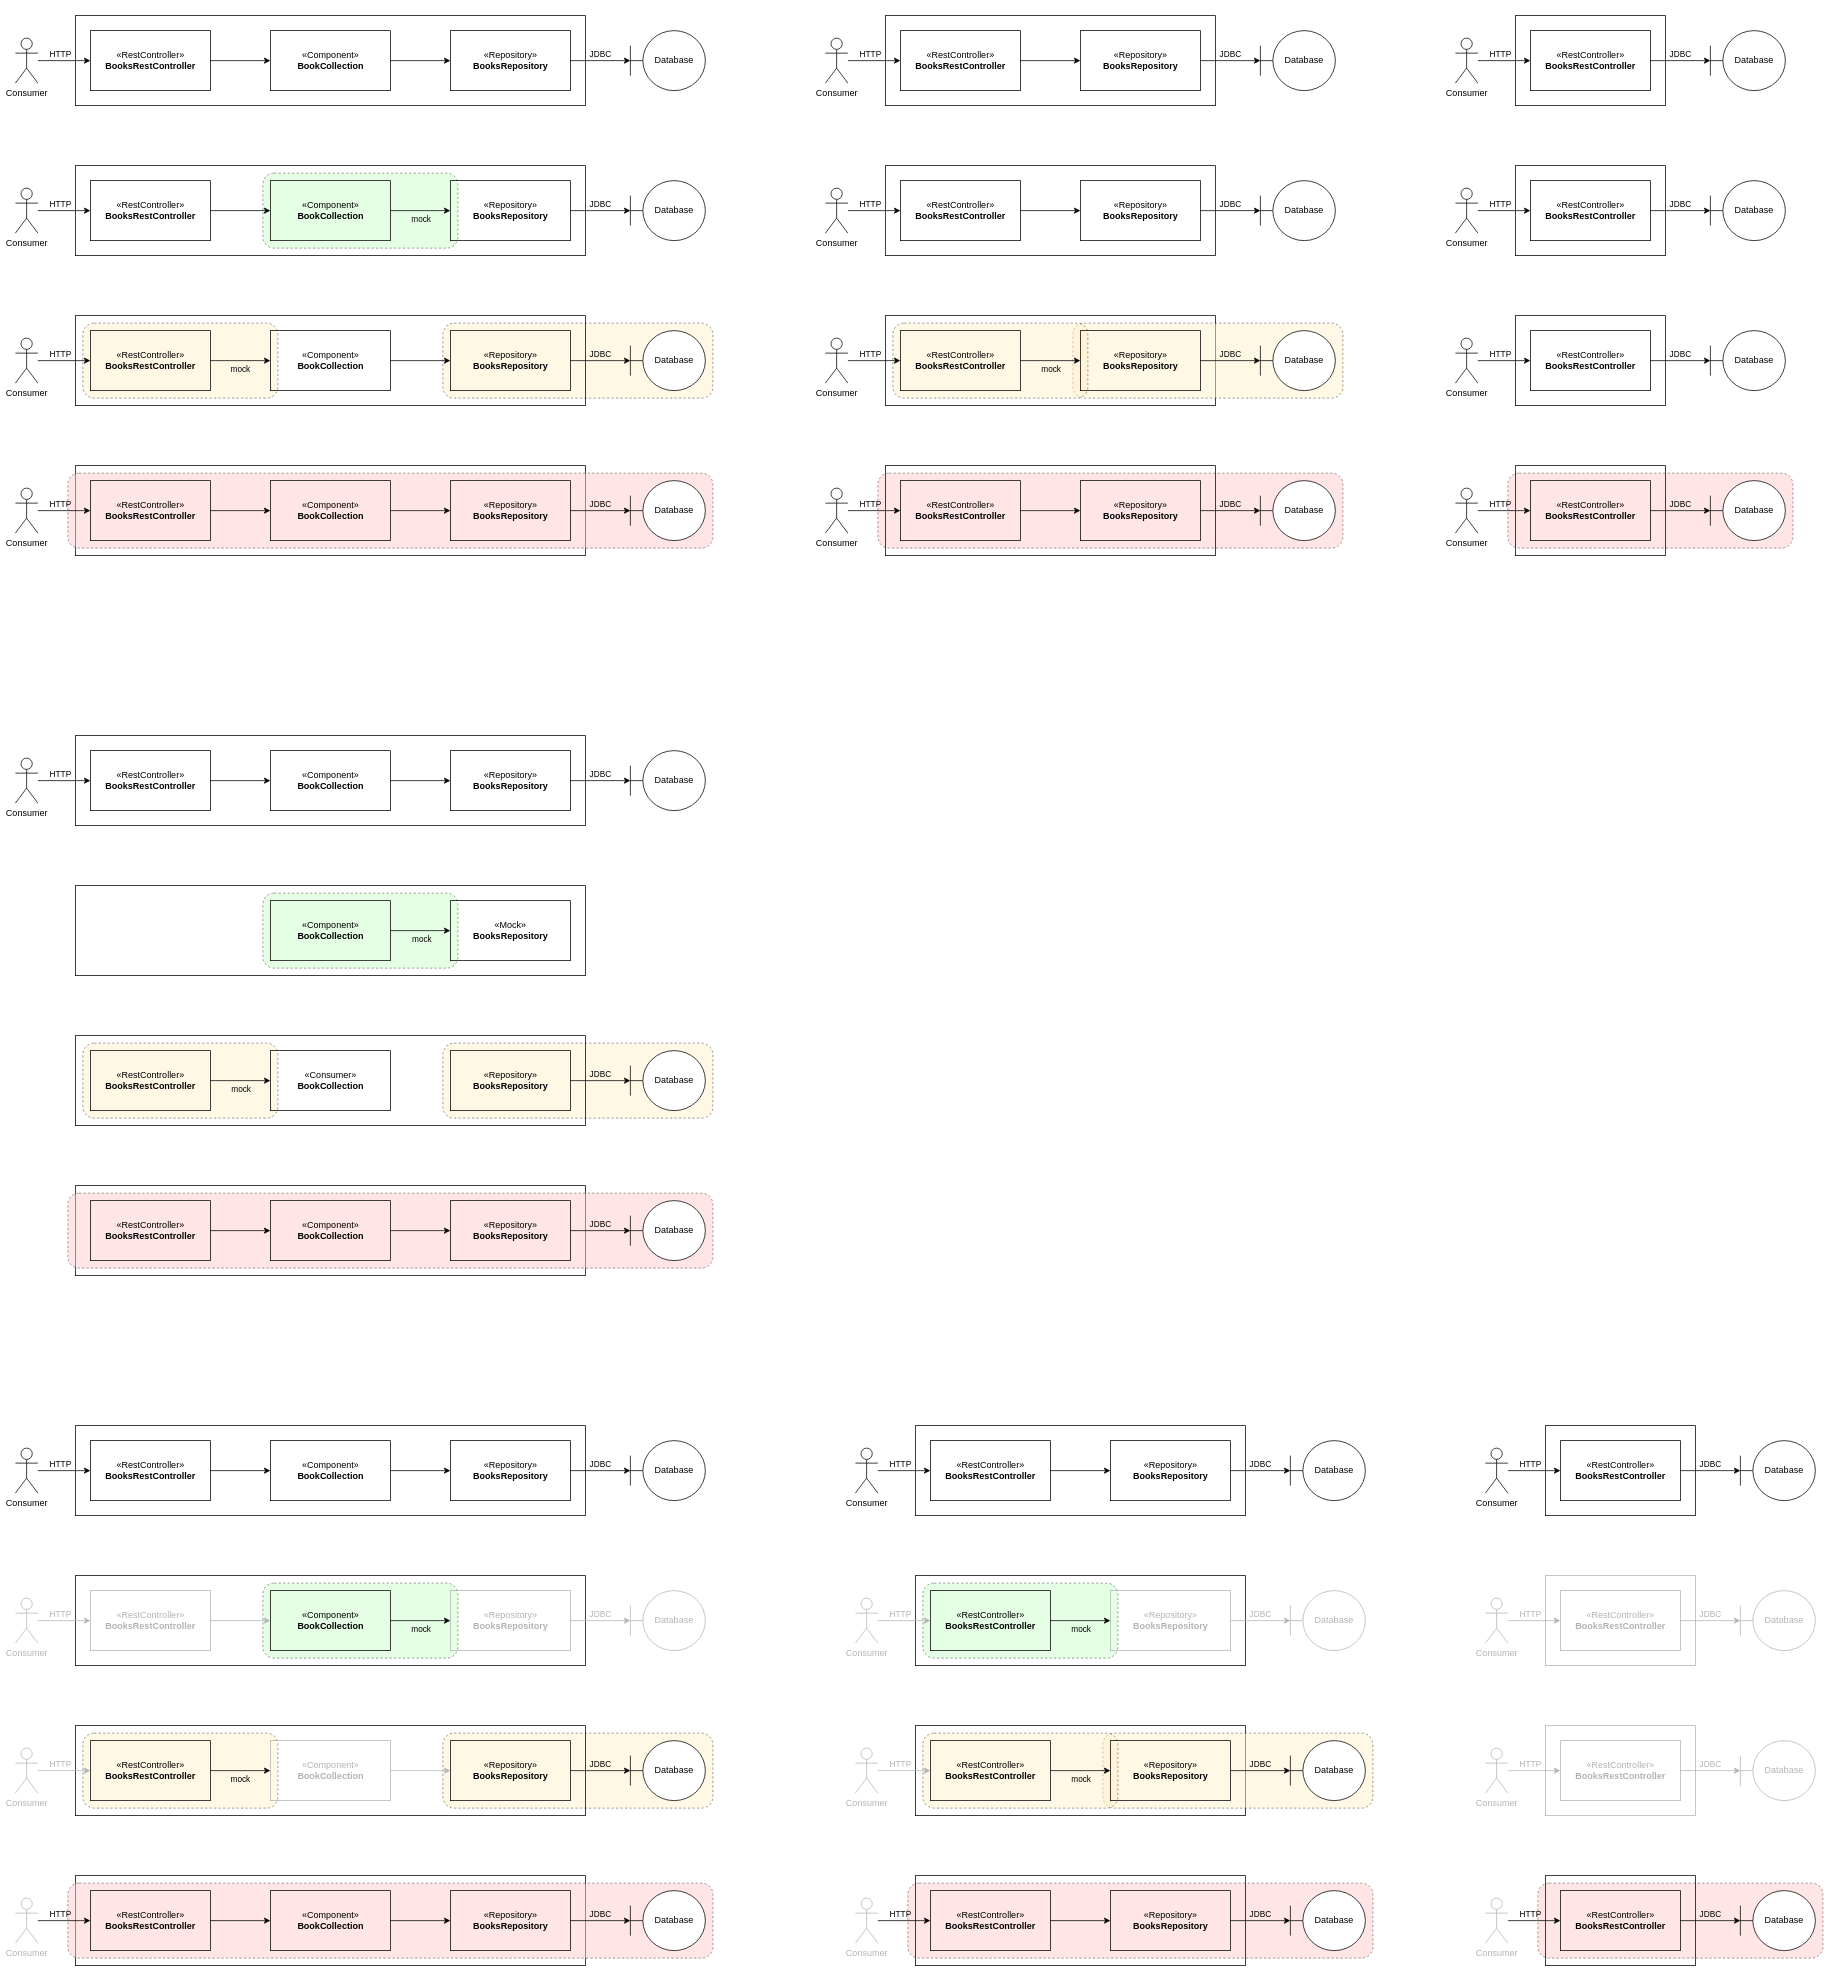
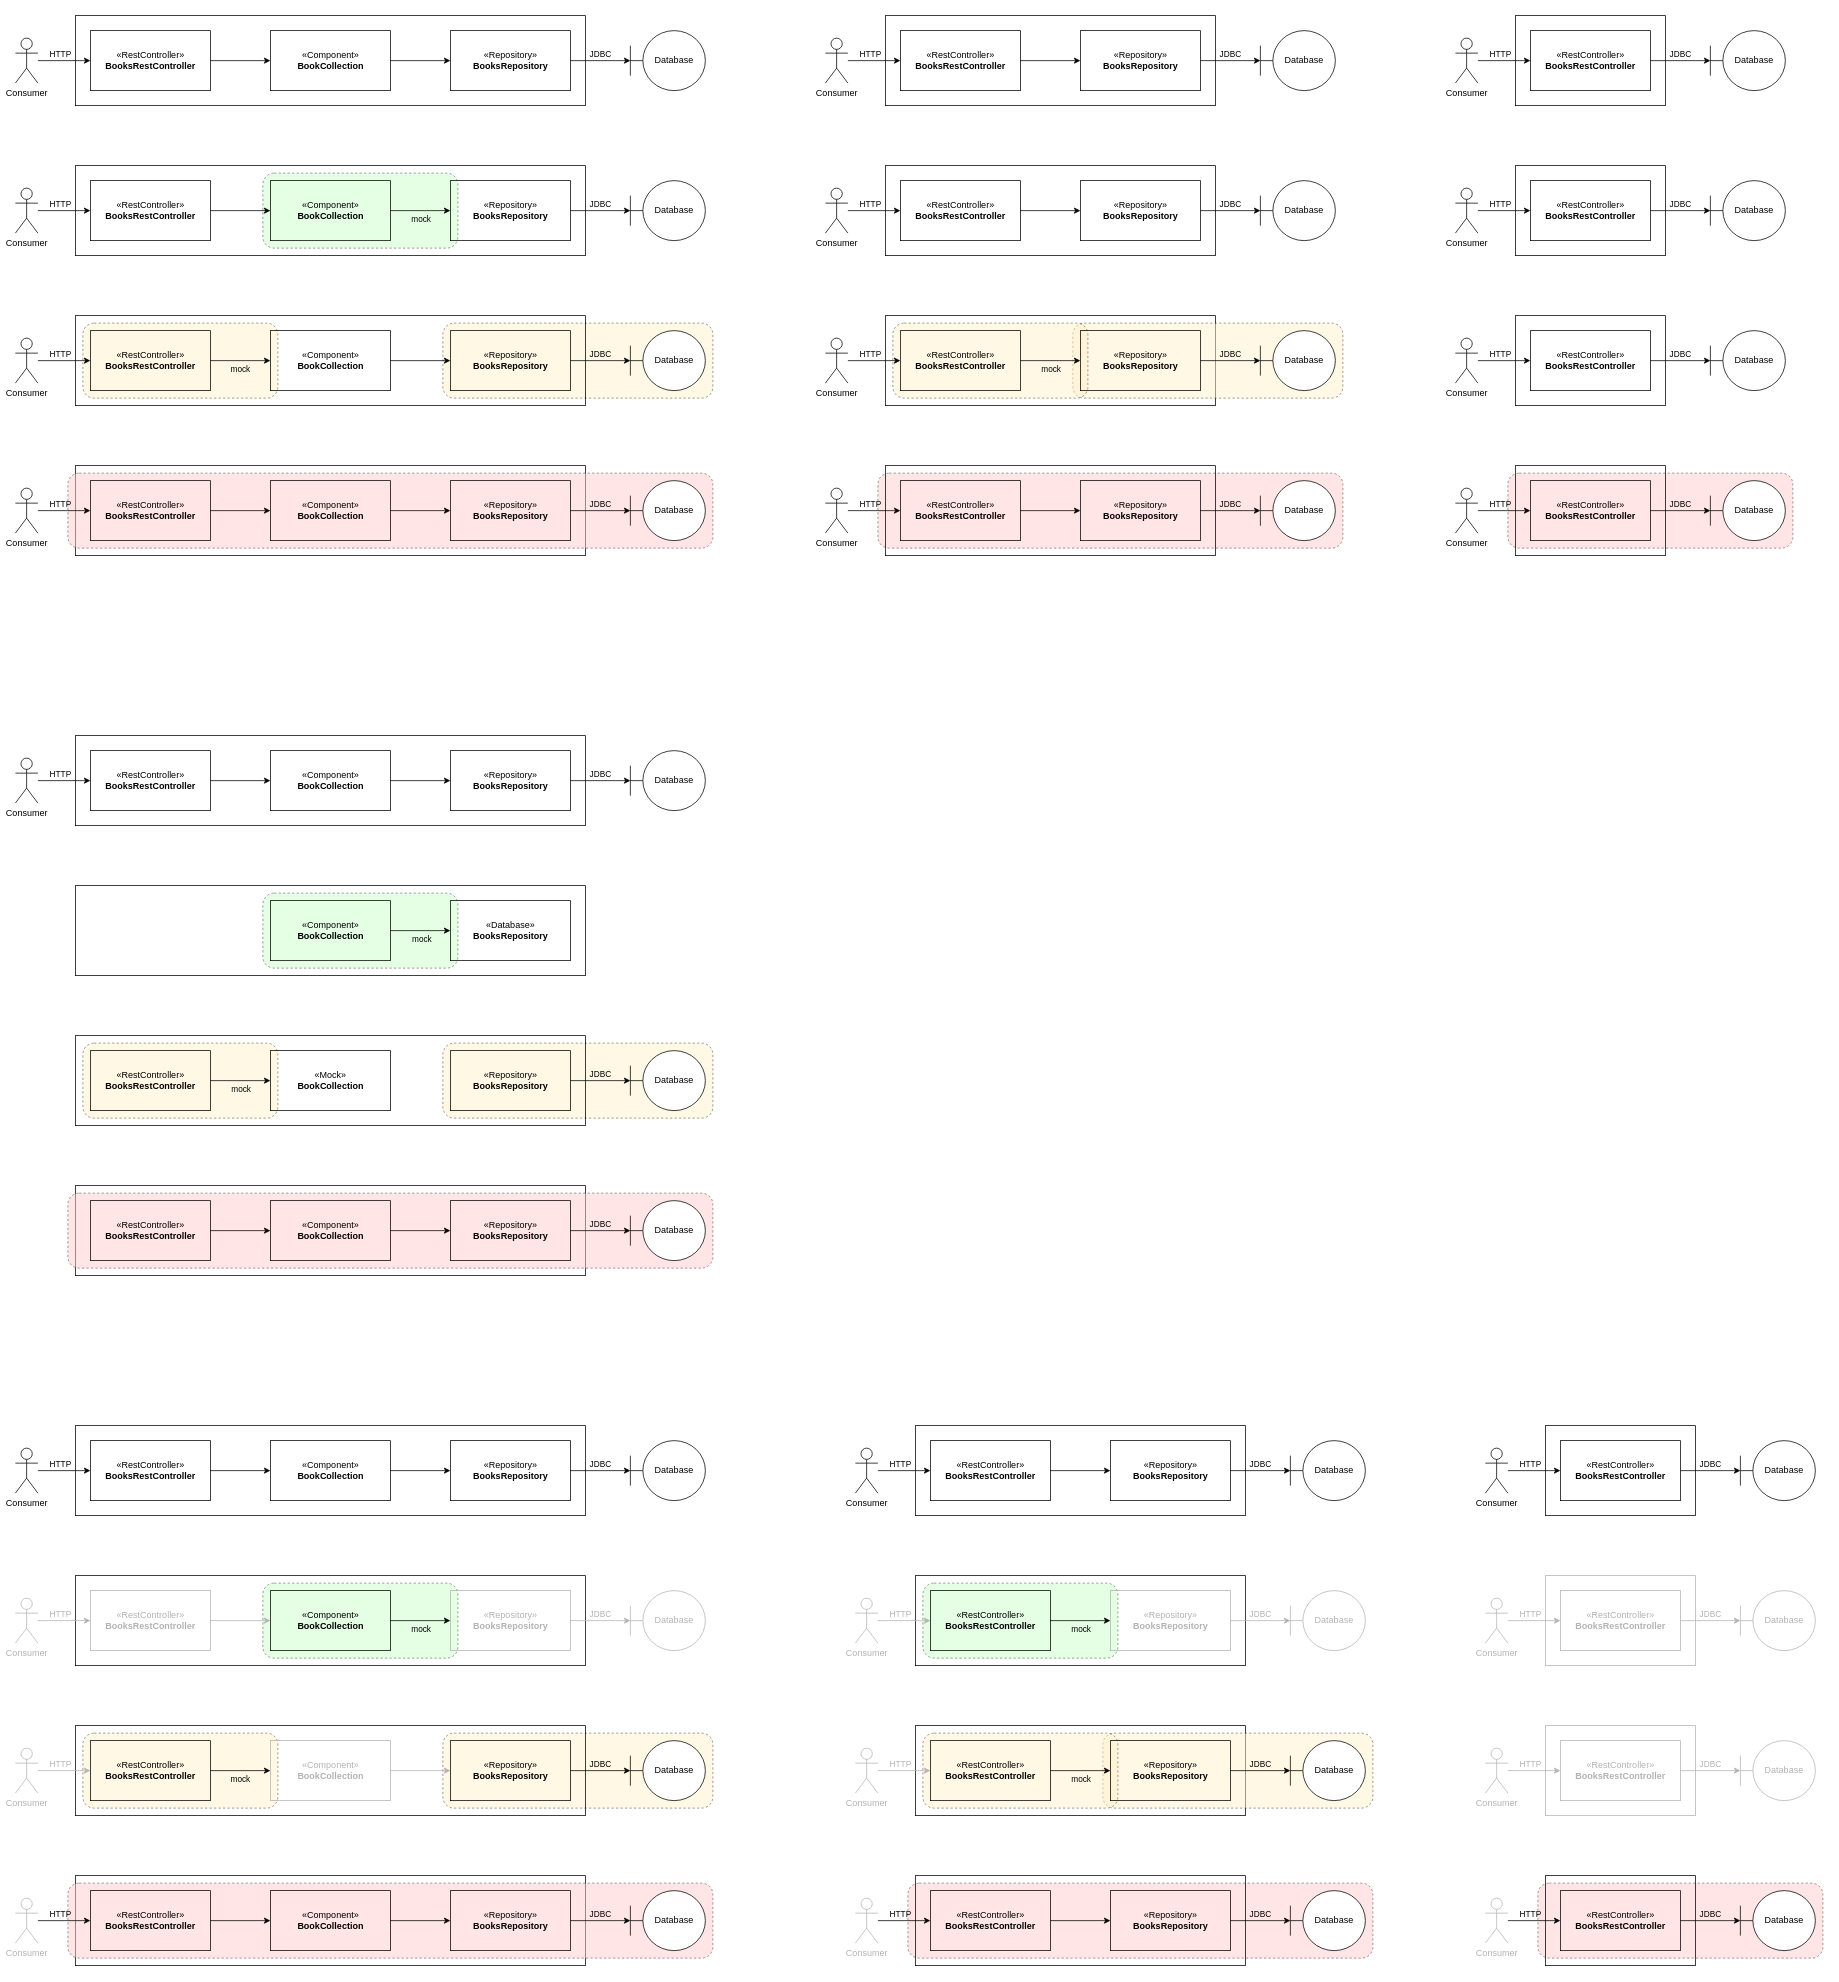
(511, 930) -> (511, 930)
(331, 1080) -> (331, 1080)
